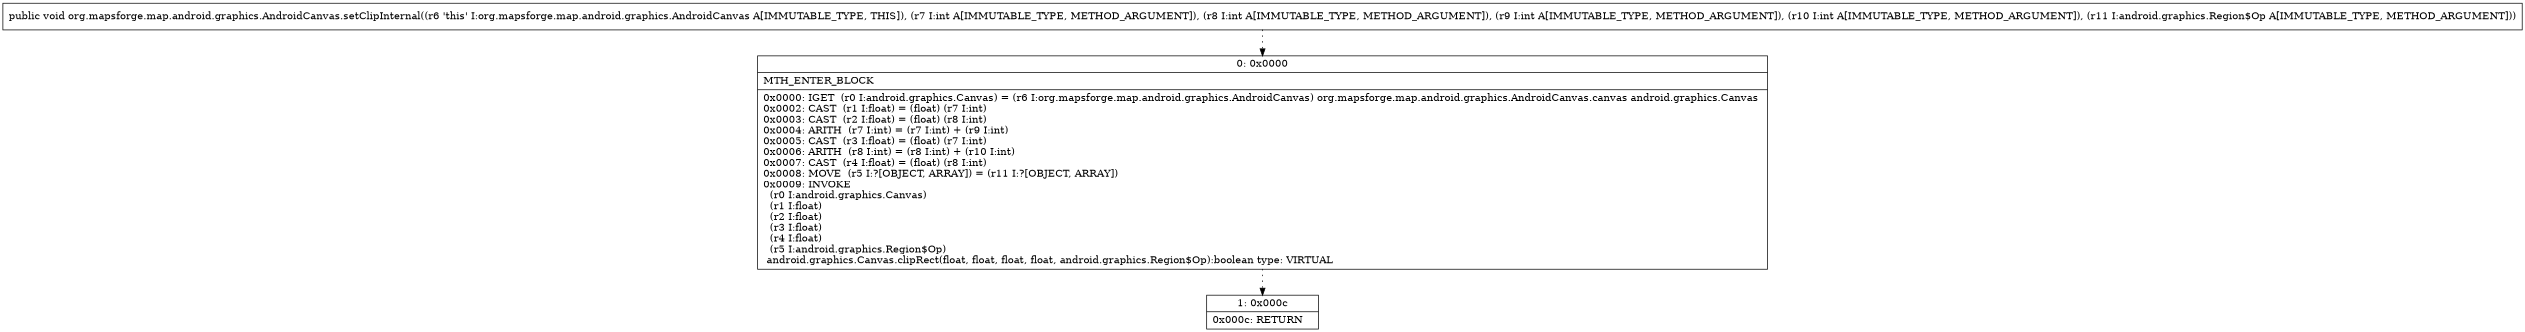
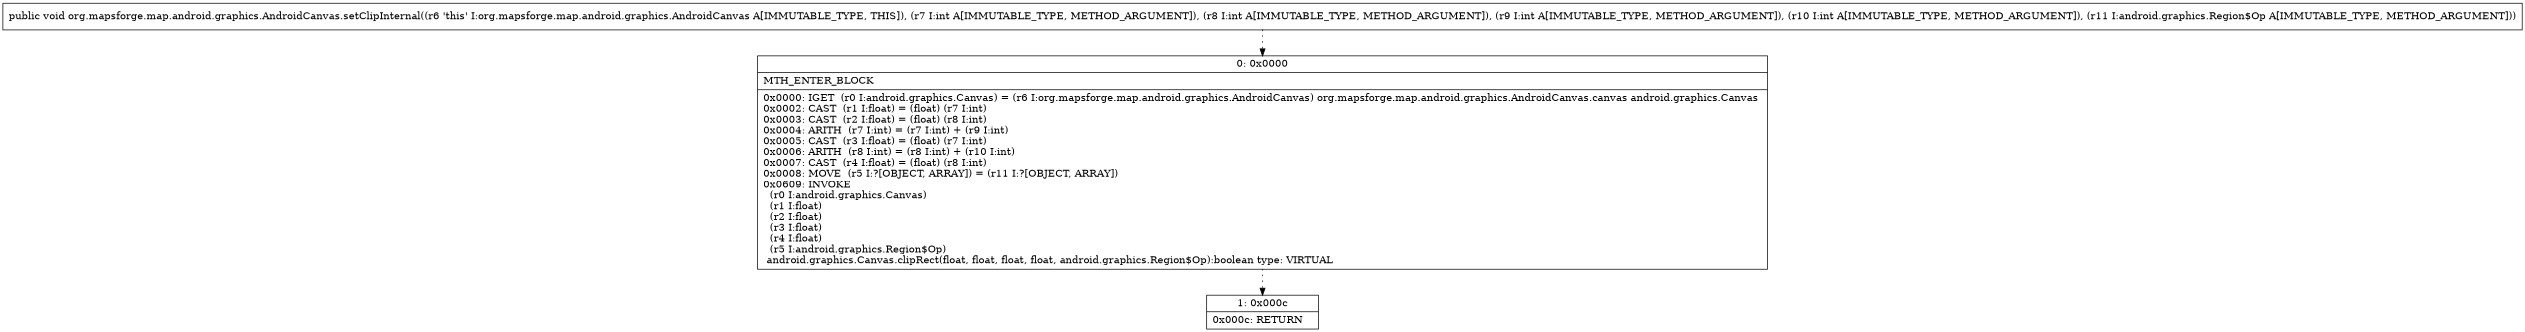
(811, 185) -> (811, 185)
